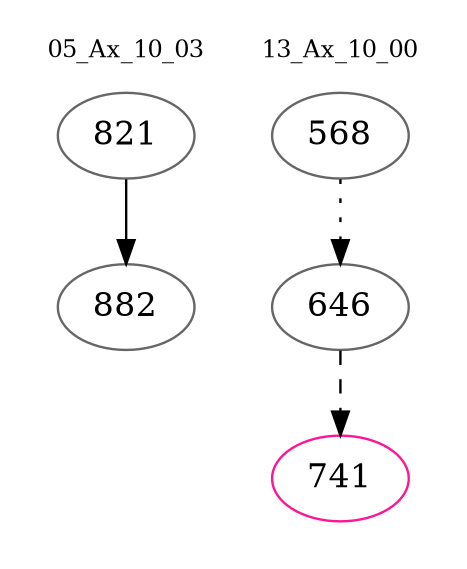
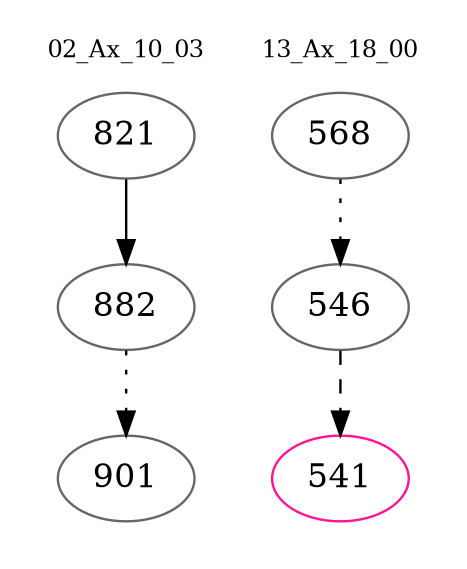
(126, 51) -> (126, 51)
(340, 51) -> (340, 51)
(340, 307) -> (340, 307)
none -> (126, 478)
(340, 478) -> (340, 478)
